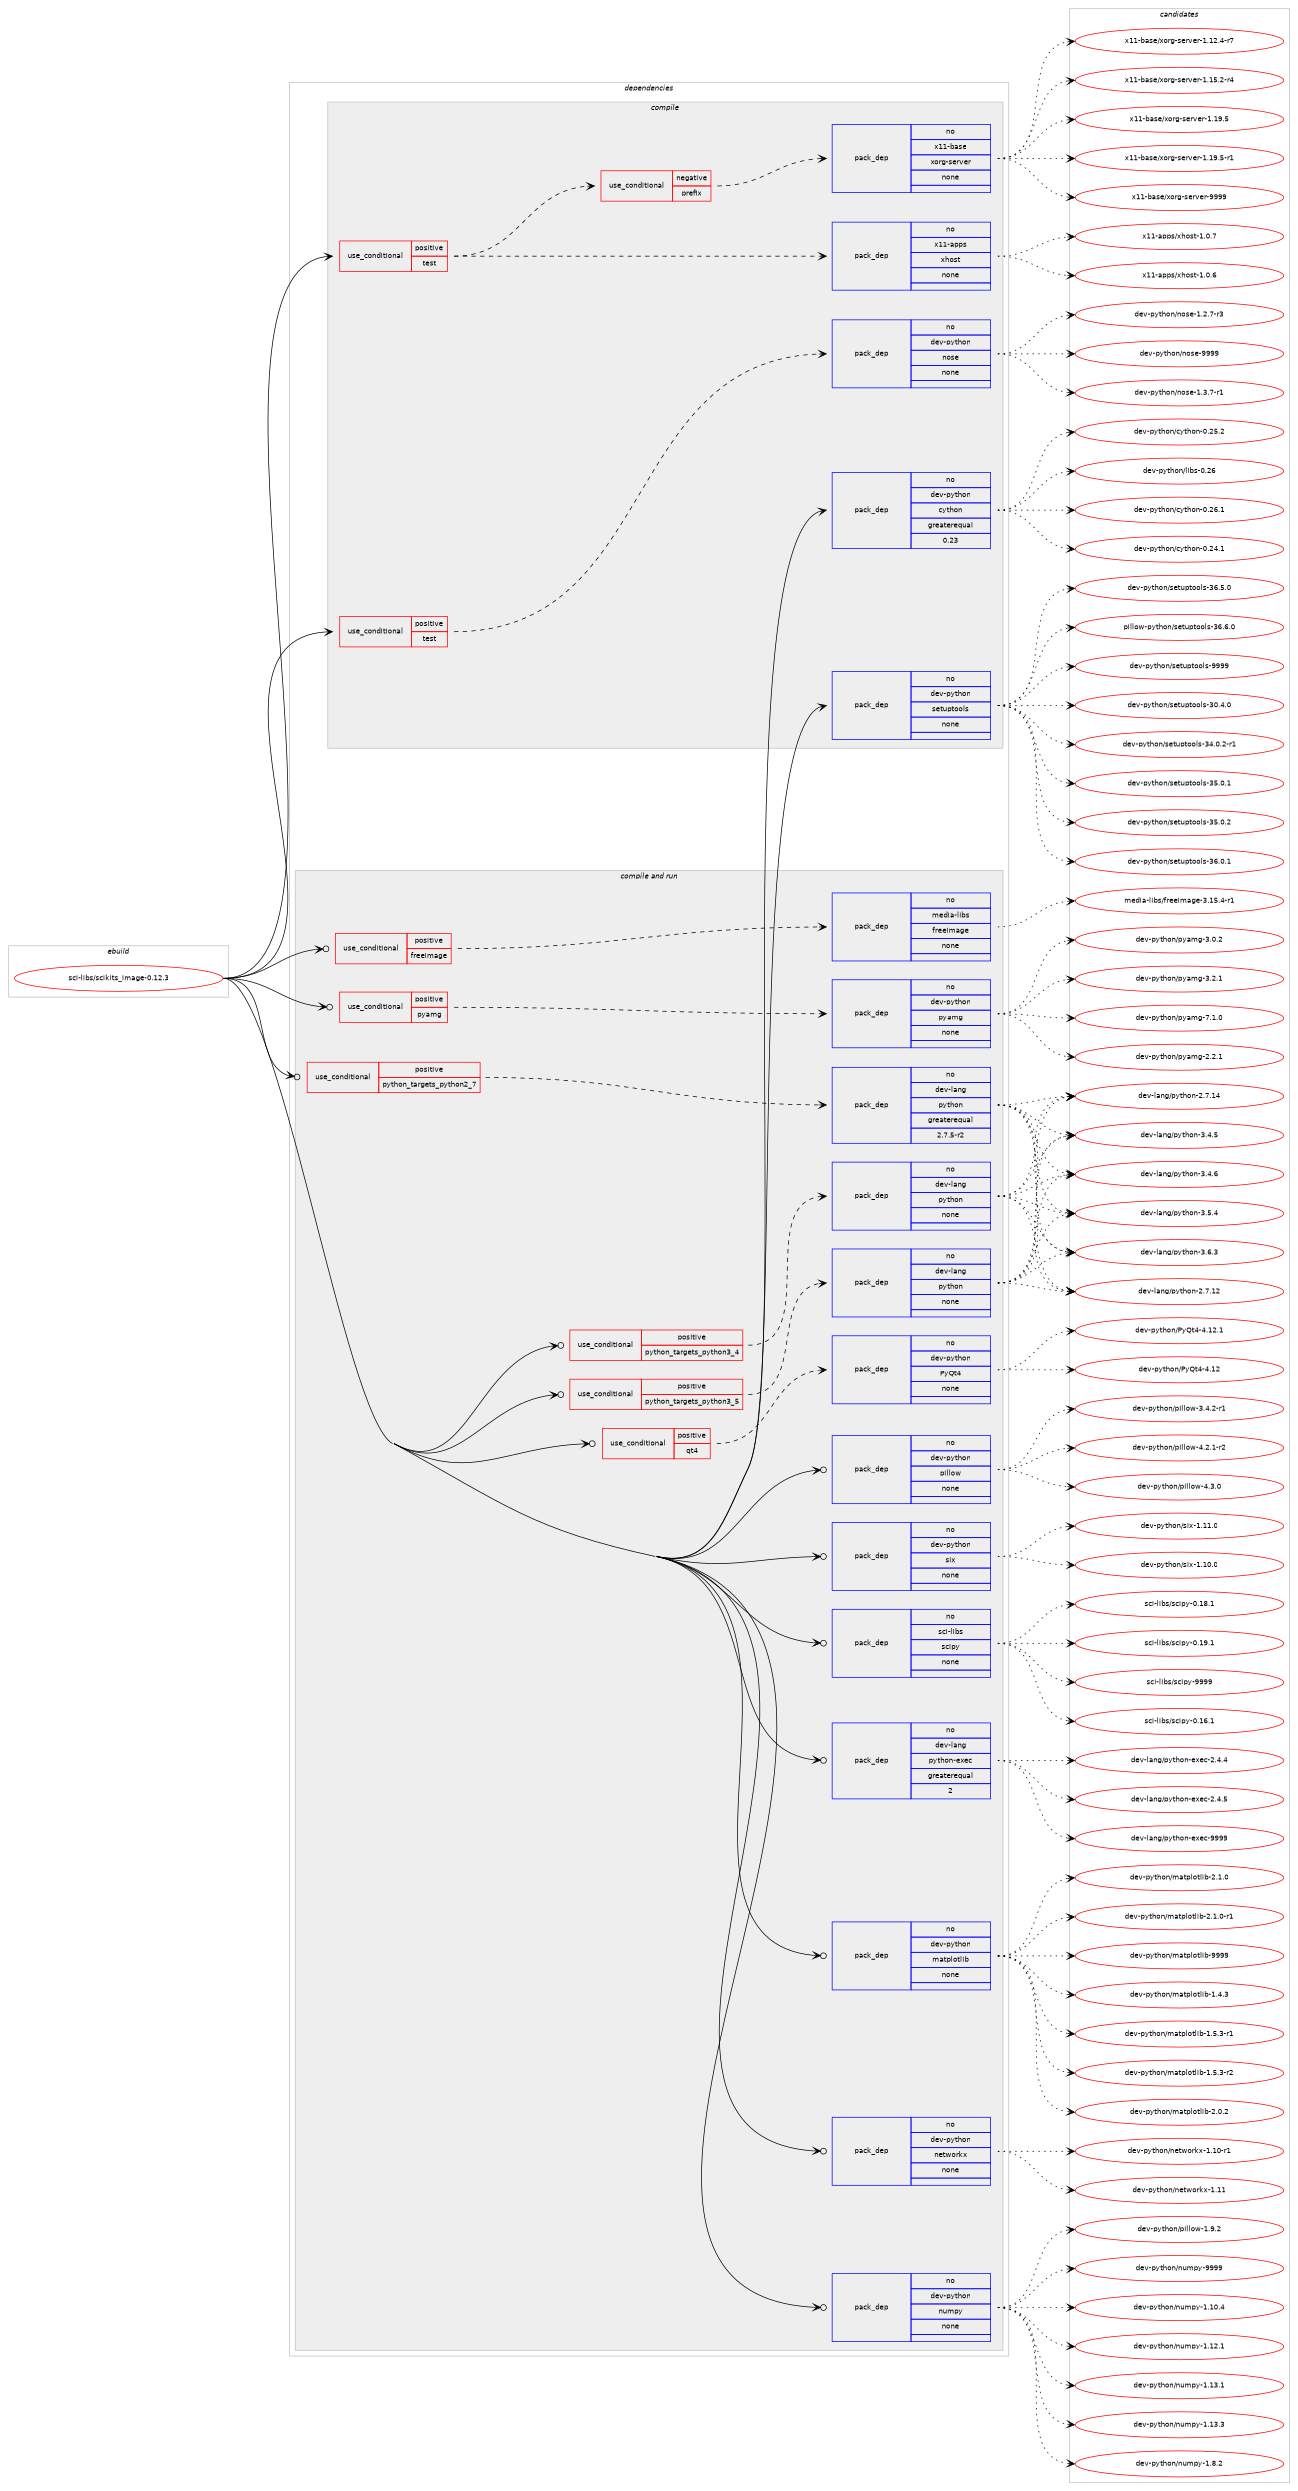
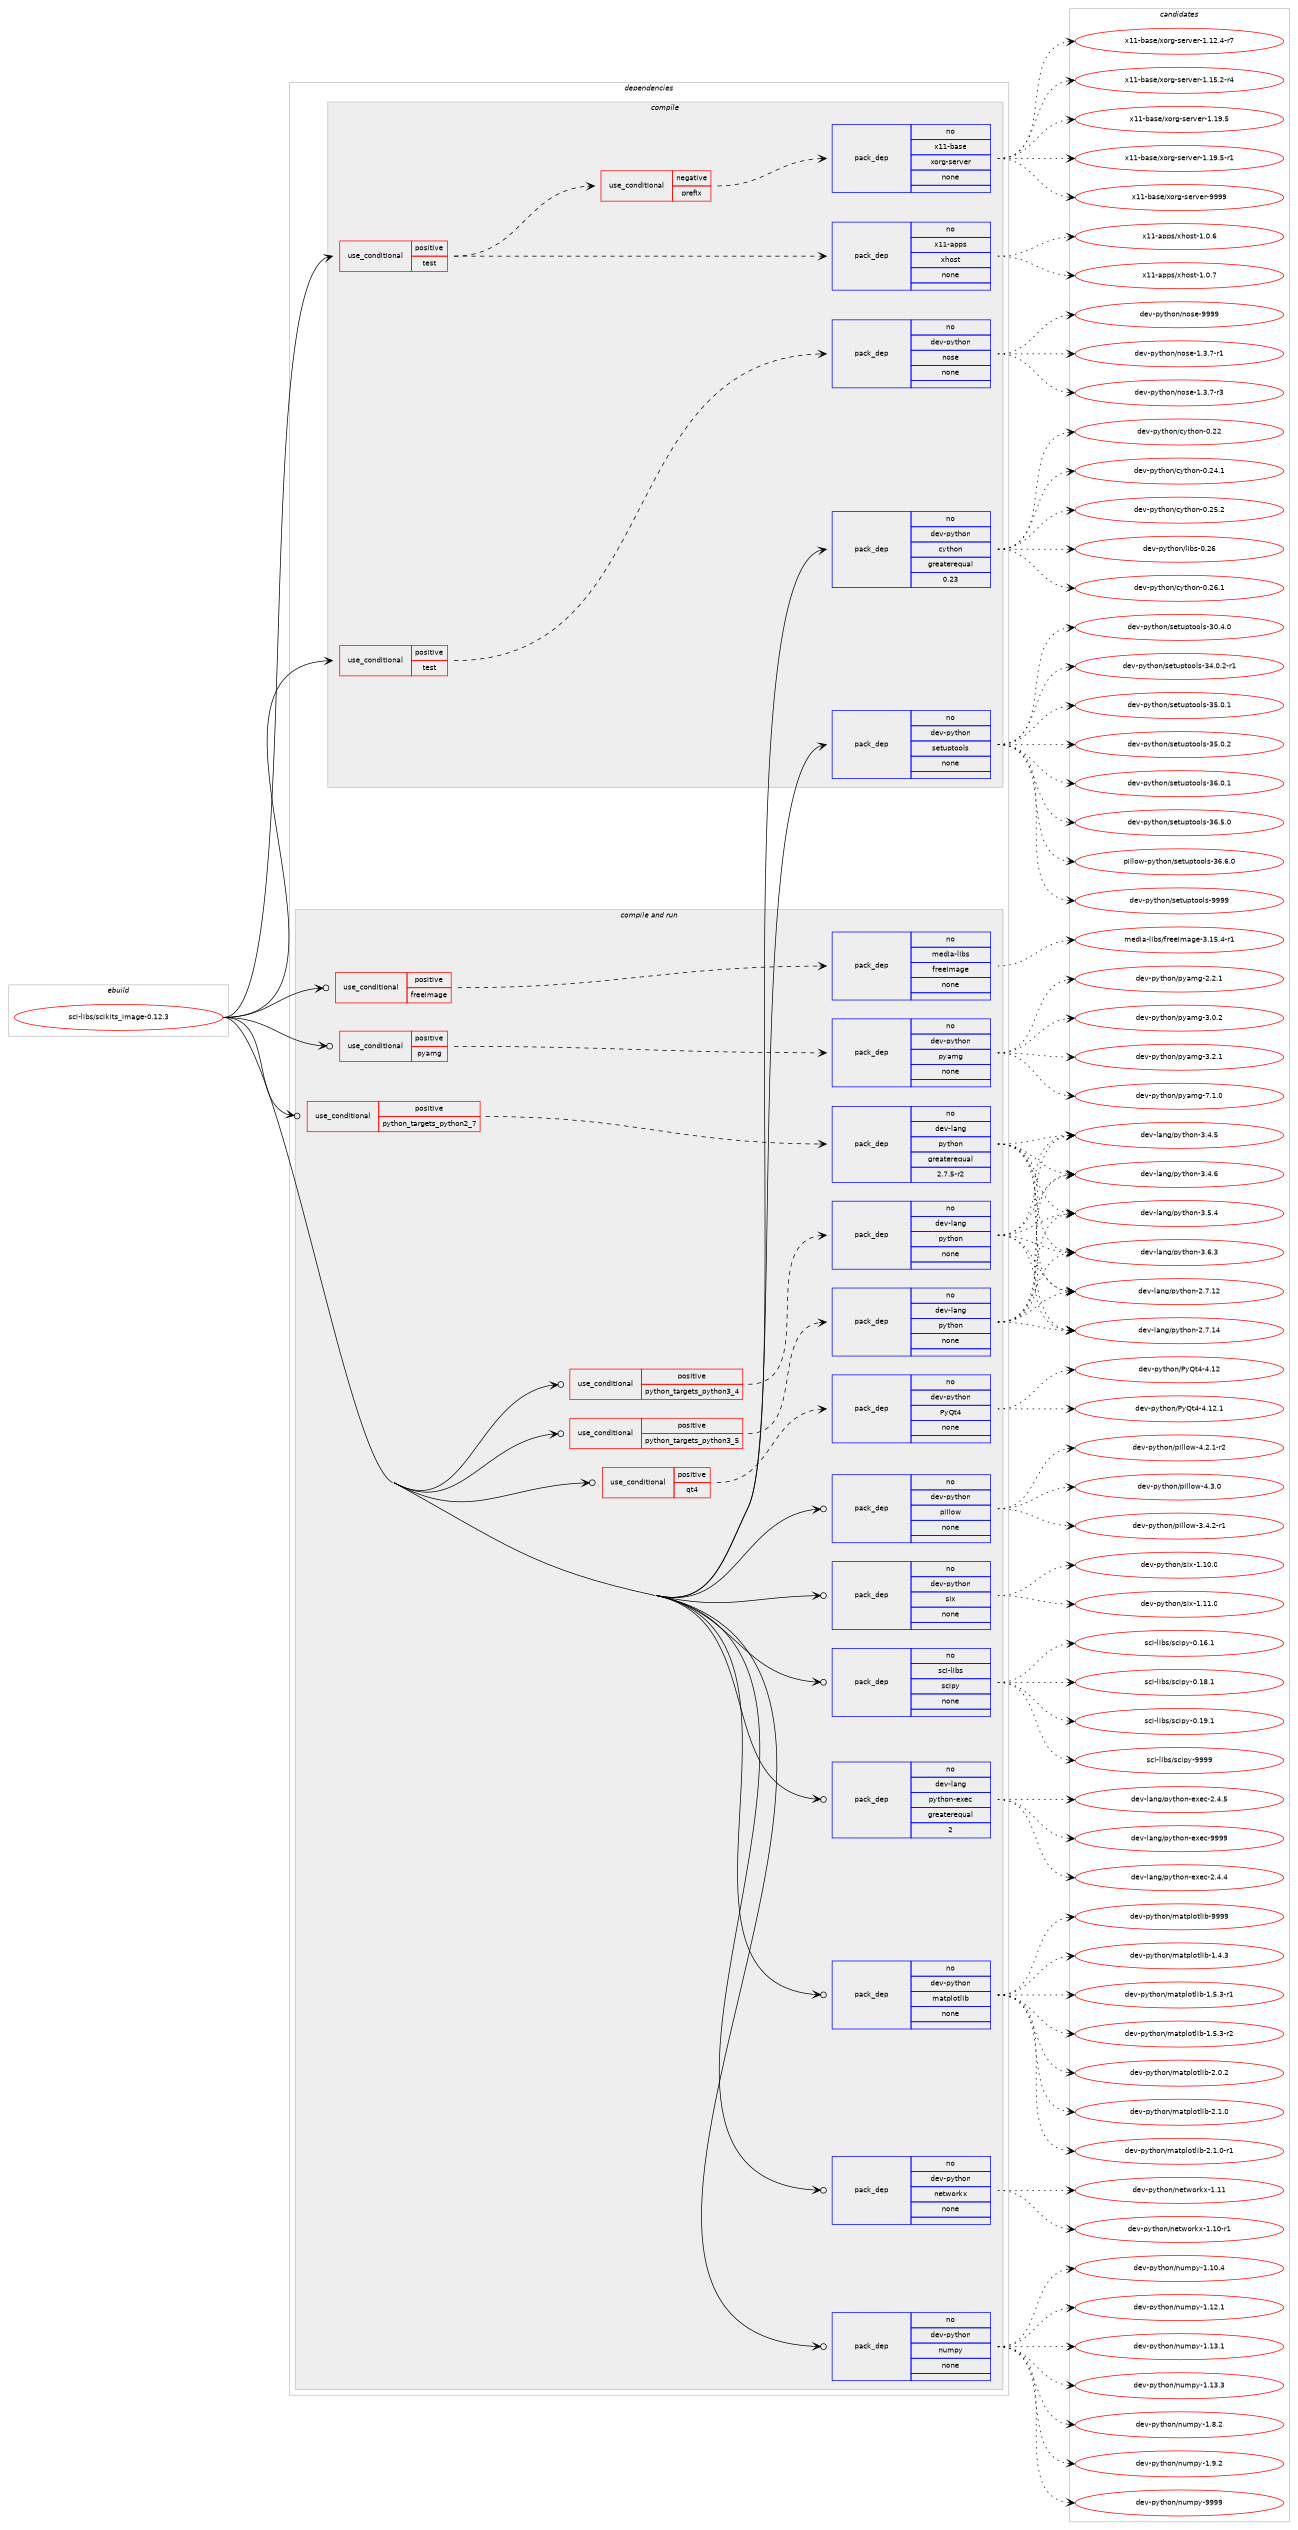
(1179, 315) -> (1179, 393)
none -> (1179, 432)
(1179, 2229) -> (1179, 2464)
